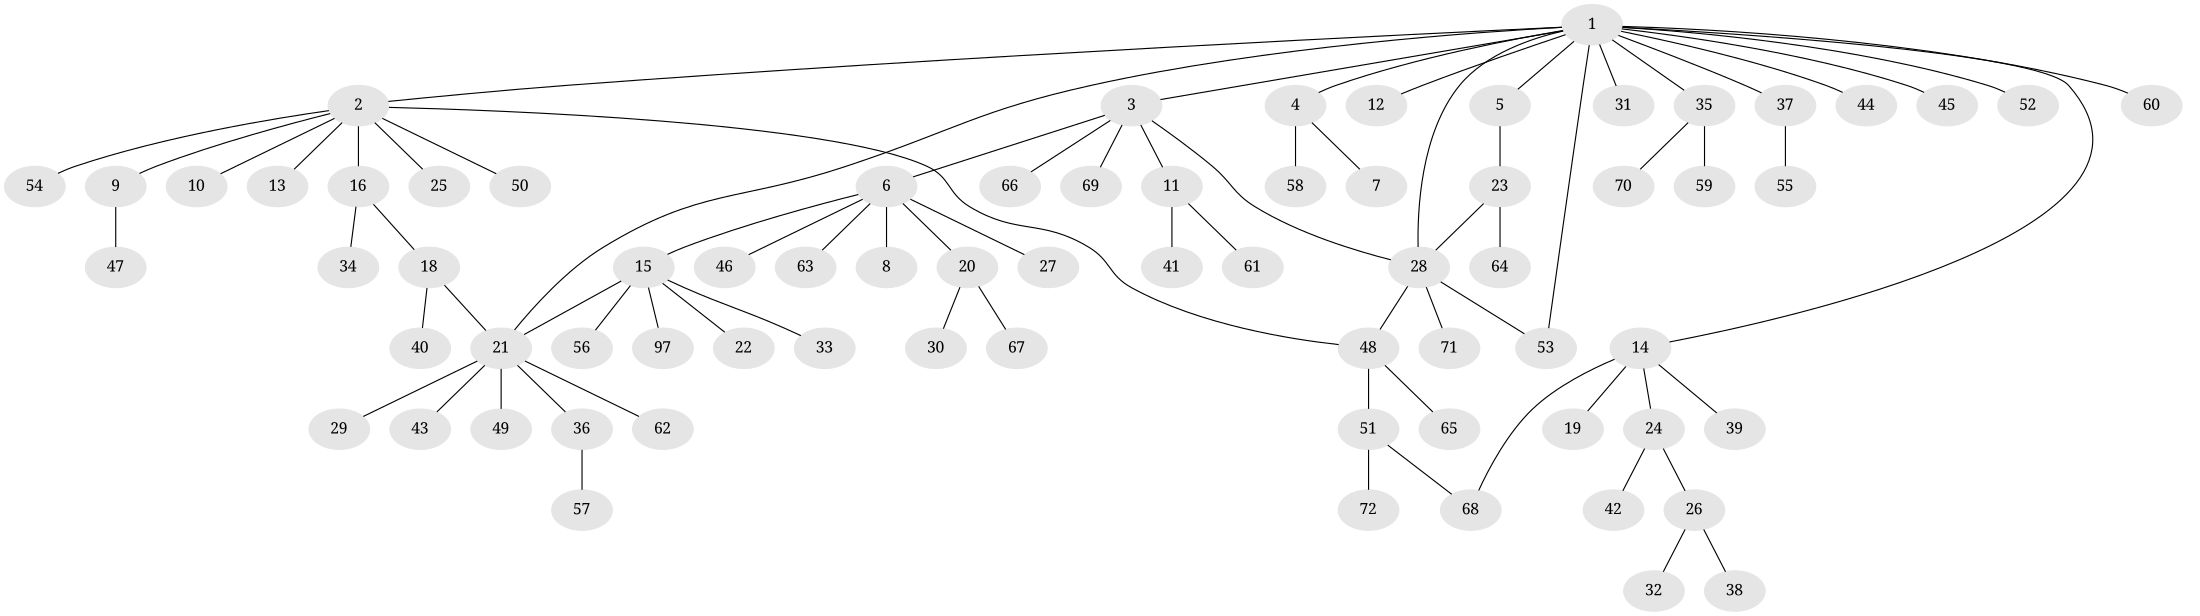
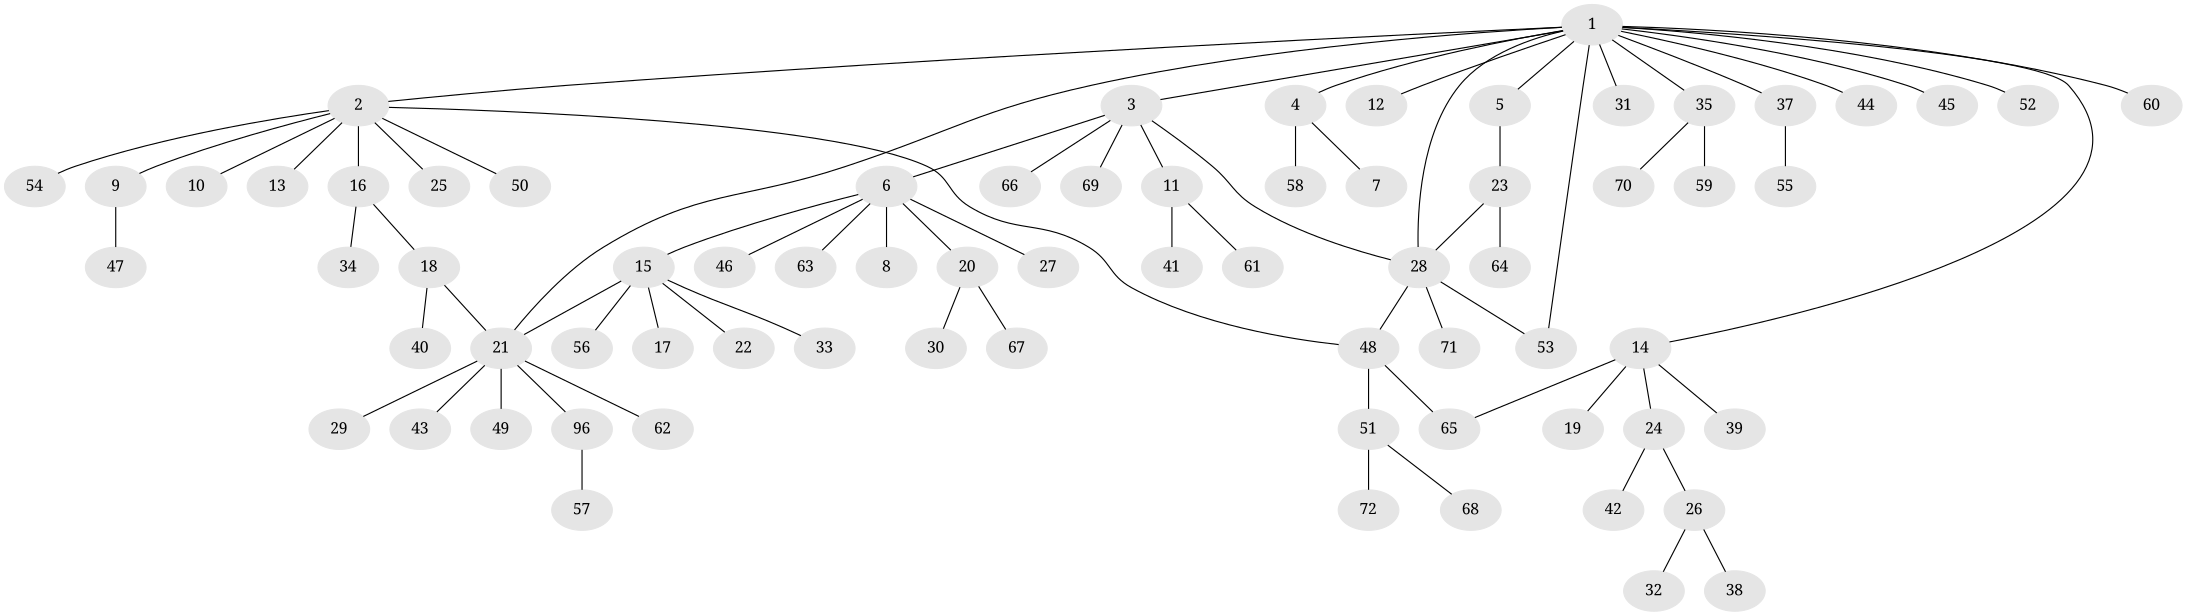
(663, 348) -> (663, 348)
(1532, 410) -> (1545, 389)
(582, 429) -> (582, 429)
